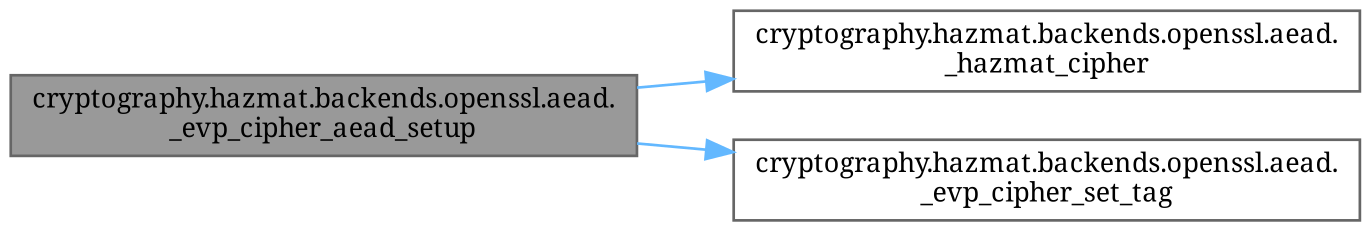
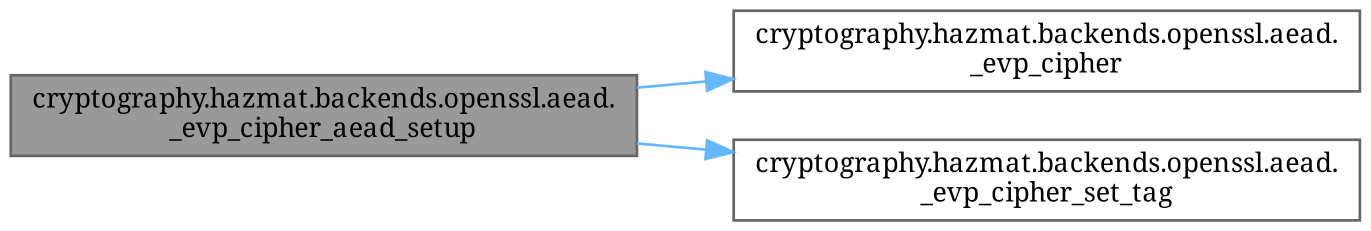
(1047, 51) -> (1047, 51)
